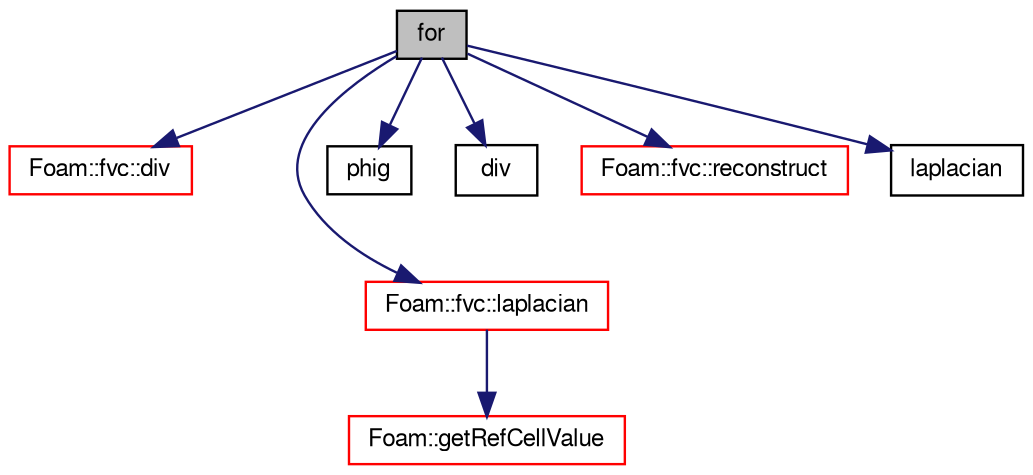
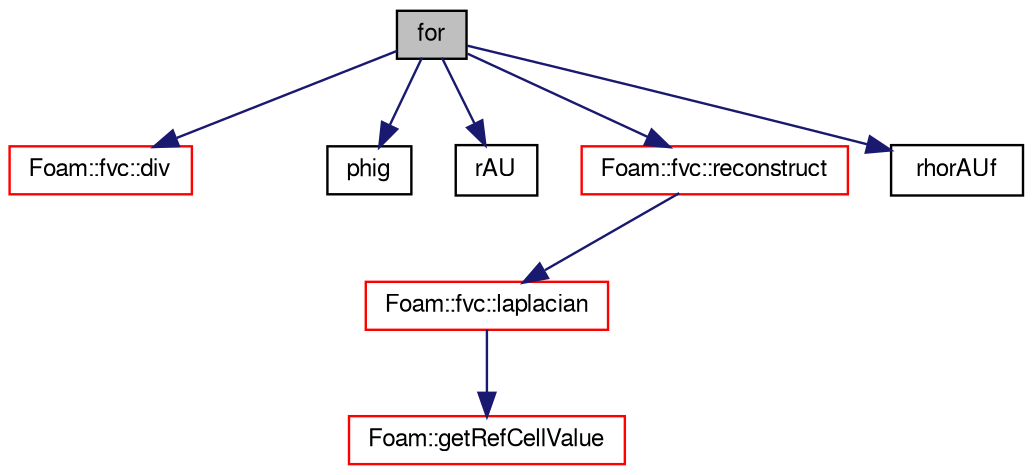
(298, 166) -> (612, 232)
(497, 170) -> (497, 170)
(957, 170) -> (957, 170)
